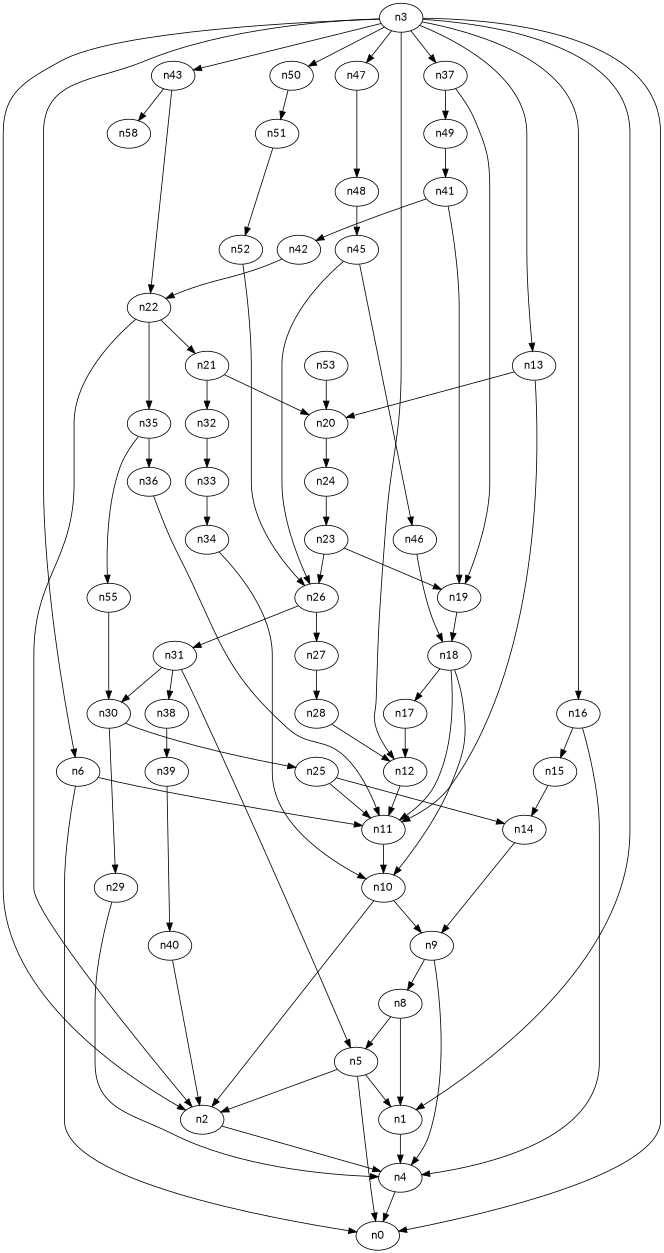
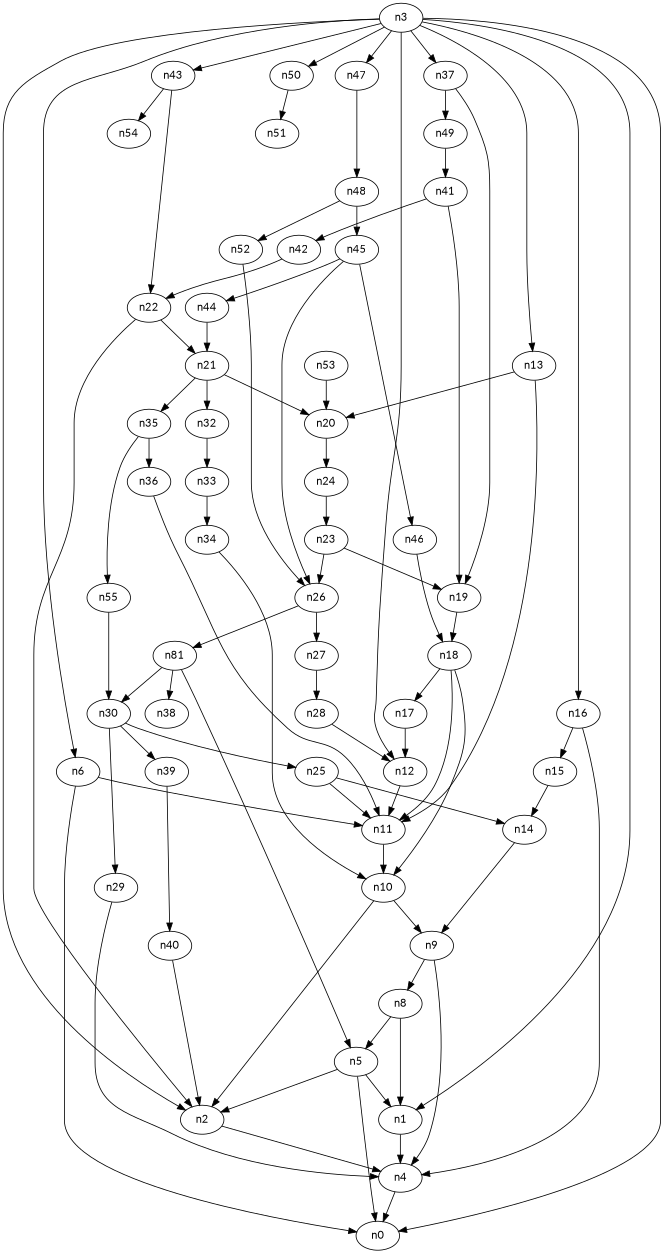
(129, 134) -> (129, 134)
(260, 188) -> (303, 219)
none -> (207, 308)
(149, 362) -> (181, 392)
(175, 656) -> (175, 656)
(167, 743) -> (135, 740)
